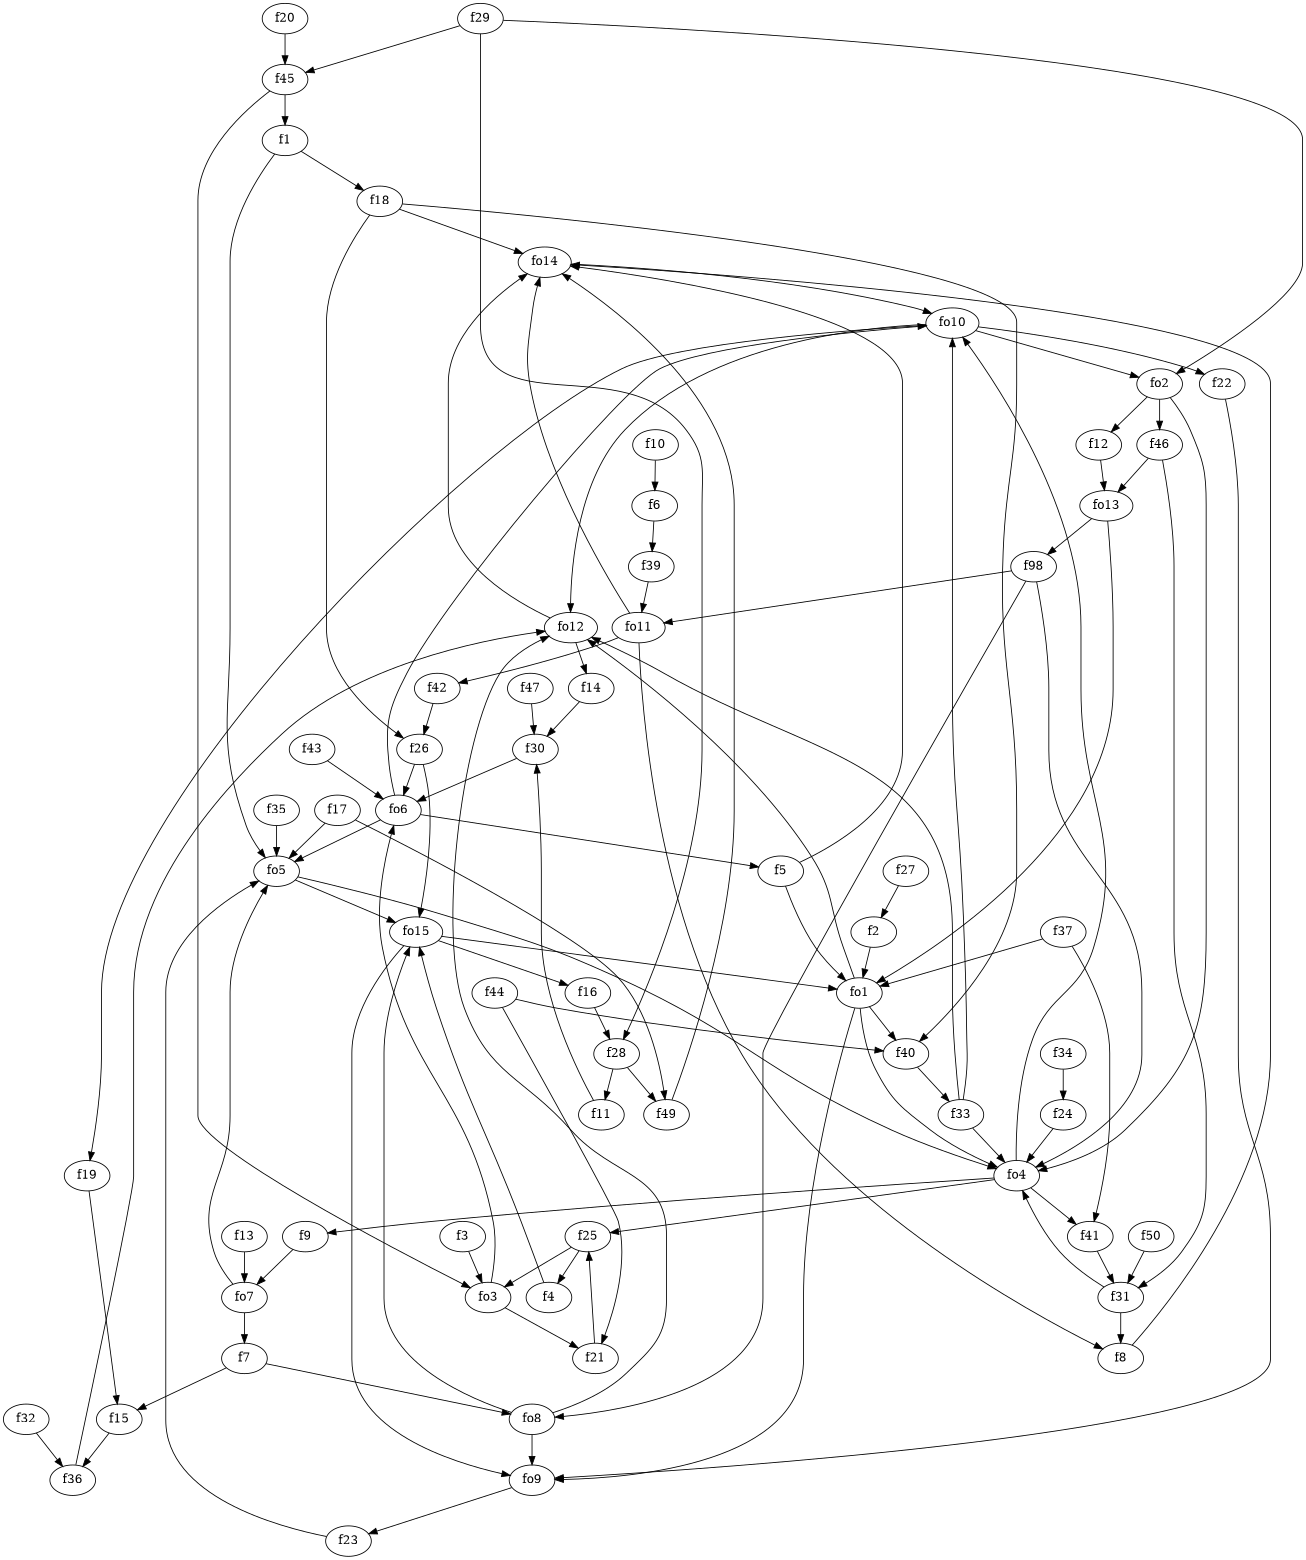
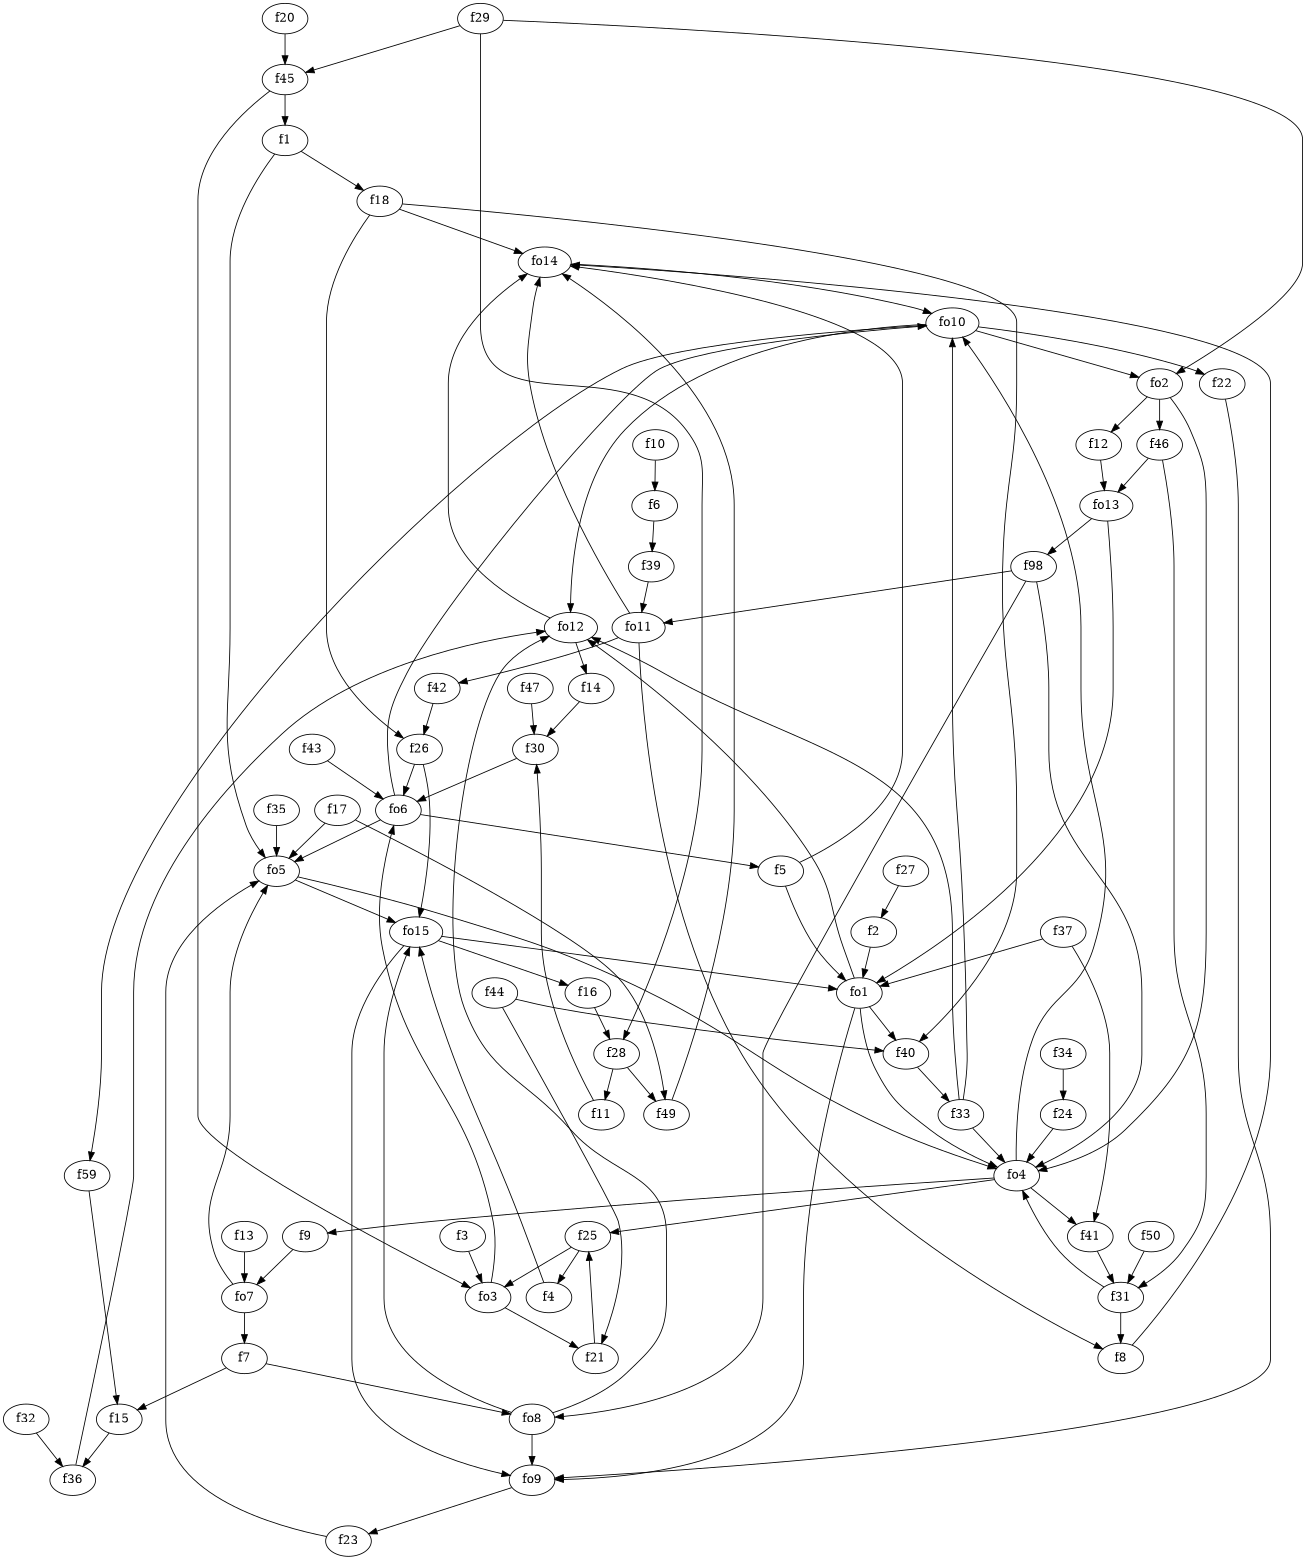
(87, 1176) -> (87, 1176)
